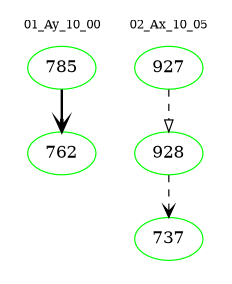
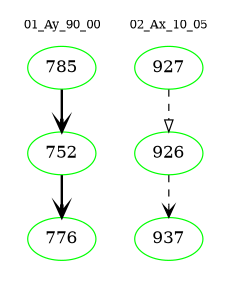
(62, 26) -> (62, 26)
(62, 153) -> (62, 153)
(169, 153) -> (169, 153)
none -> (62, 239)
(169, 239) -> (169, 239)
